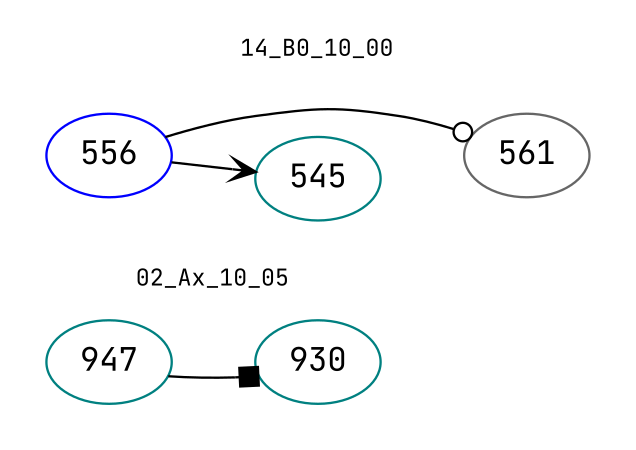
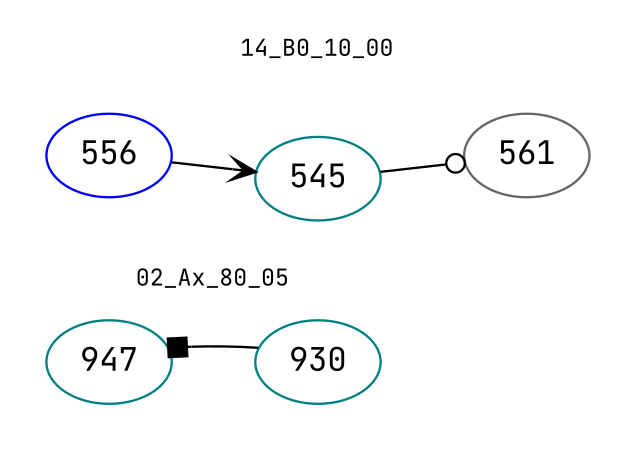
(309, 110) -> (413, 168)
(214, 280) -> (214, 280)
(202, 378) -> (225, 346)
